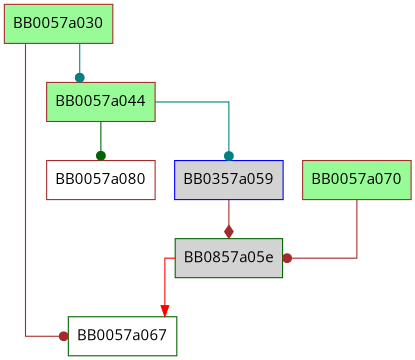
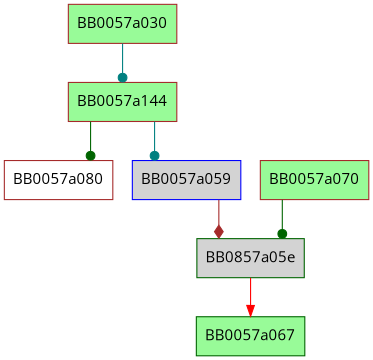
(101, 102) -> (123, 102)
(229, 180) -> (187, 180)
(25, 207) -> none
(353, 258) -> (282, 215)
(123, 336) -> (251, 336)
